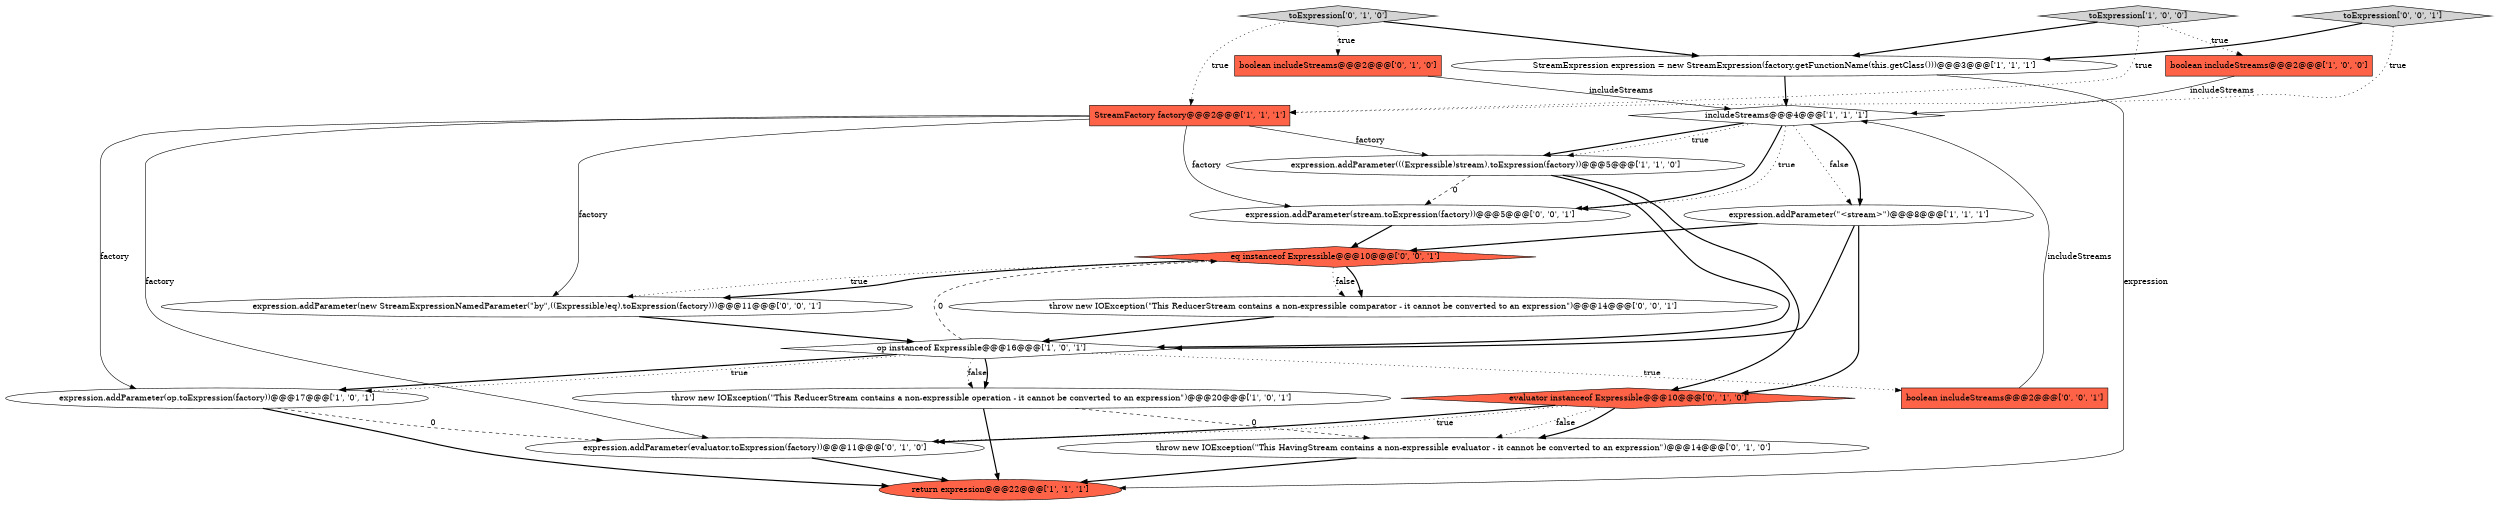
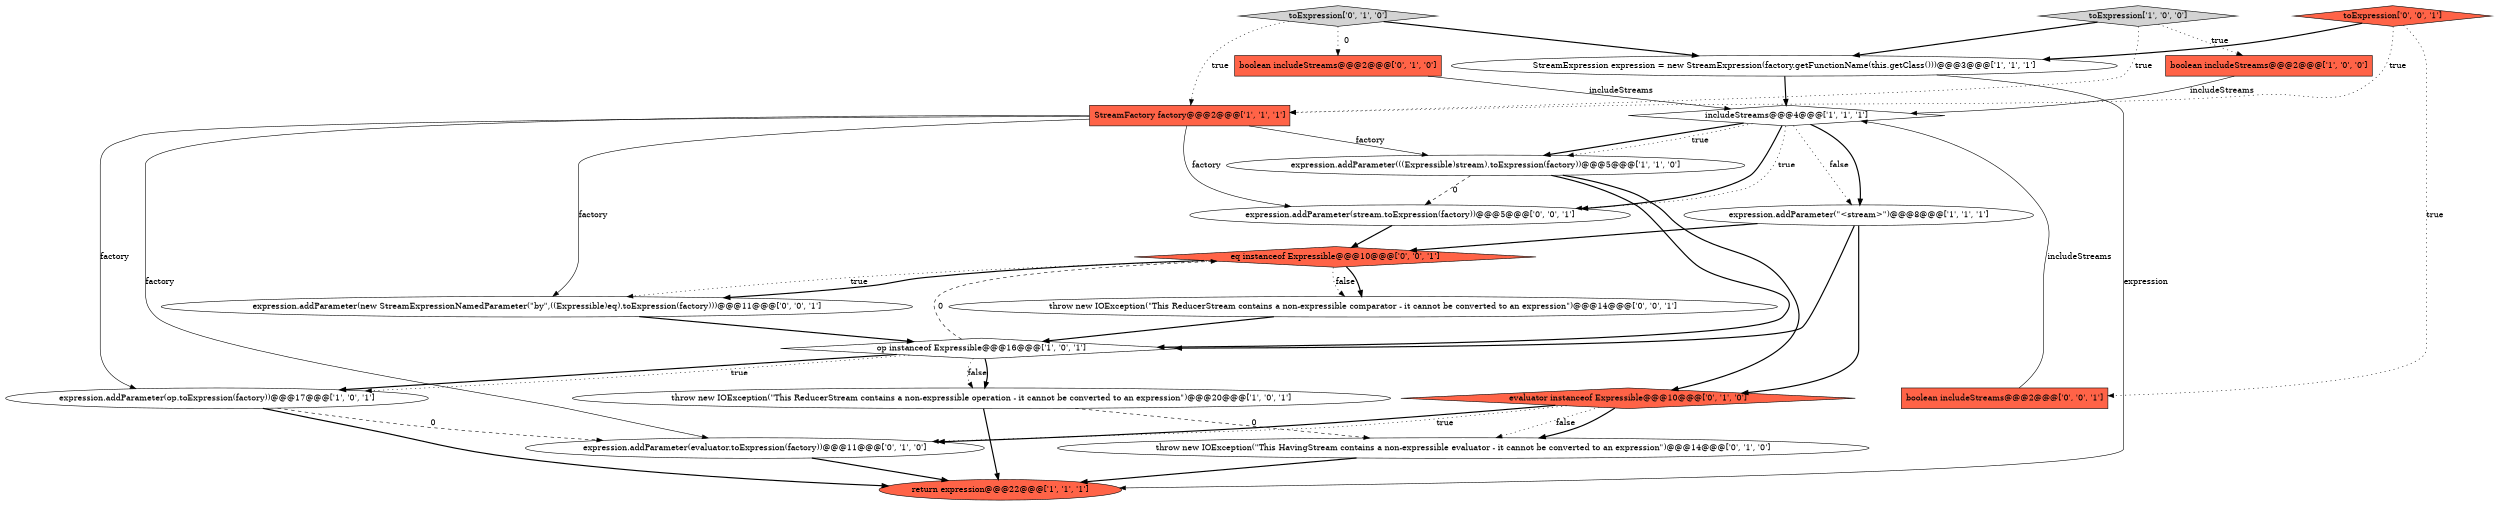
(2393, 16) -> (2393, 16)
(1347, 41) -> (1347, 41)
(1494, 370) -> (2426, 344)
